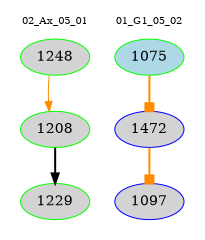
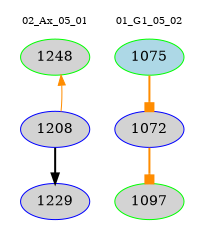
(48, 88) -> (62, 98)
(55, 129) -> (55, 129)
(149, 129) -> (149, 129)
(55, 202) -> (55, 202)
(149, 202) -> (149, 202)
